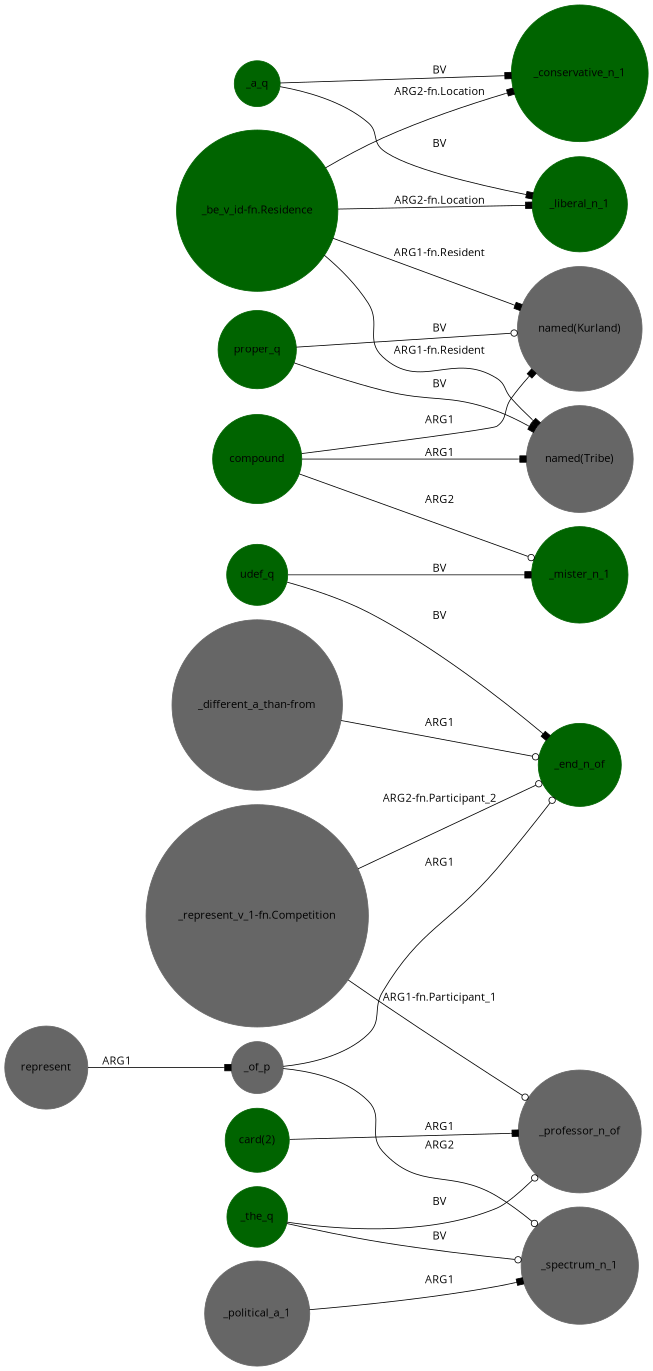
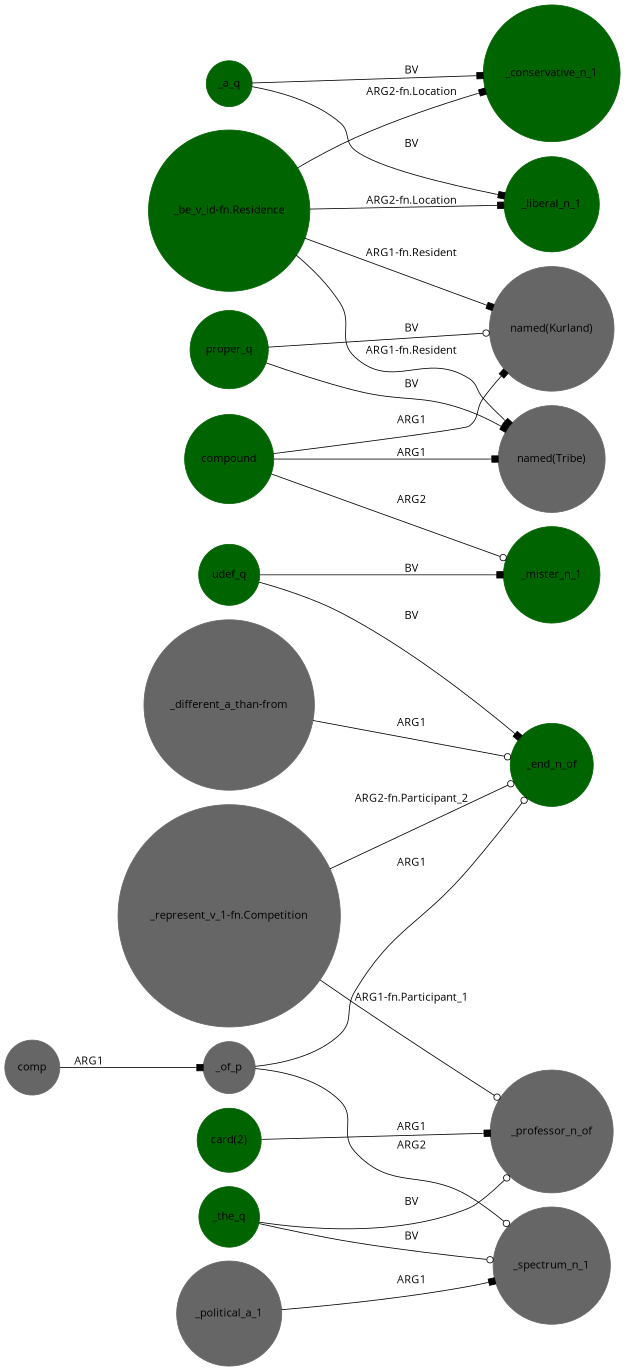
(46, 1068) -> (32, 1068)
